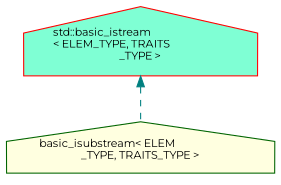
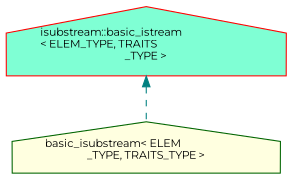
(141, 45) -> (146, 45)
